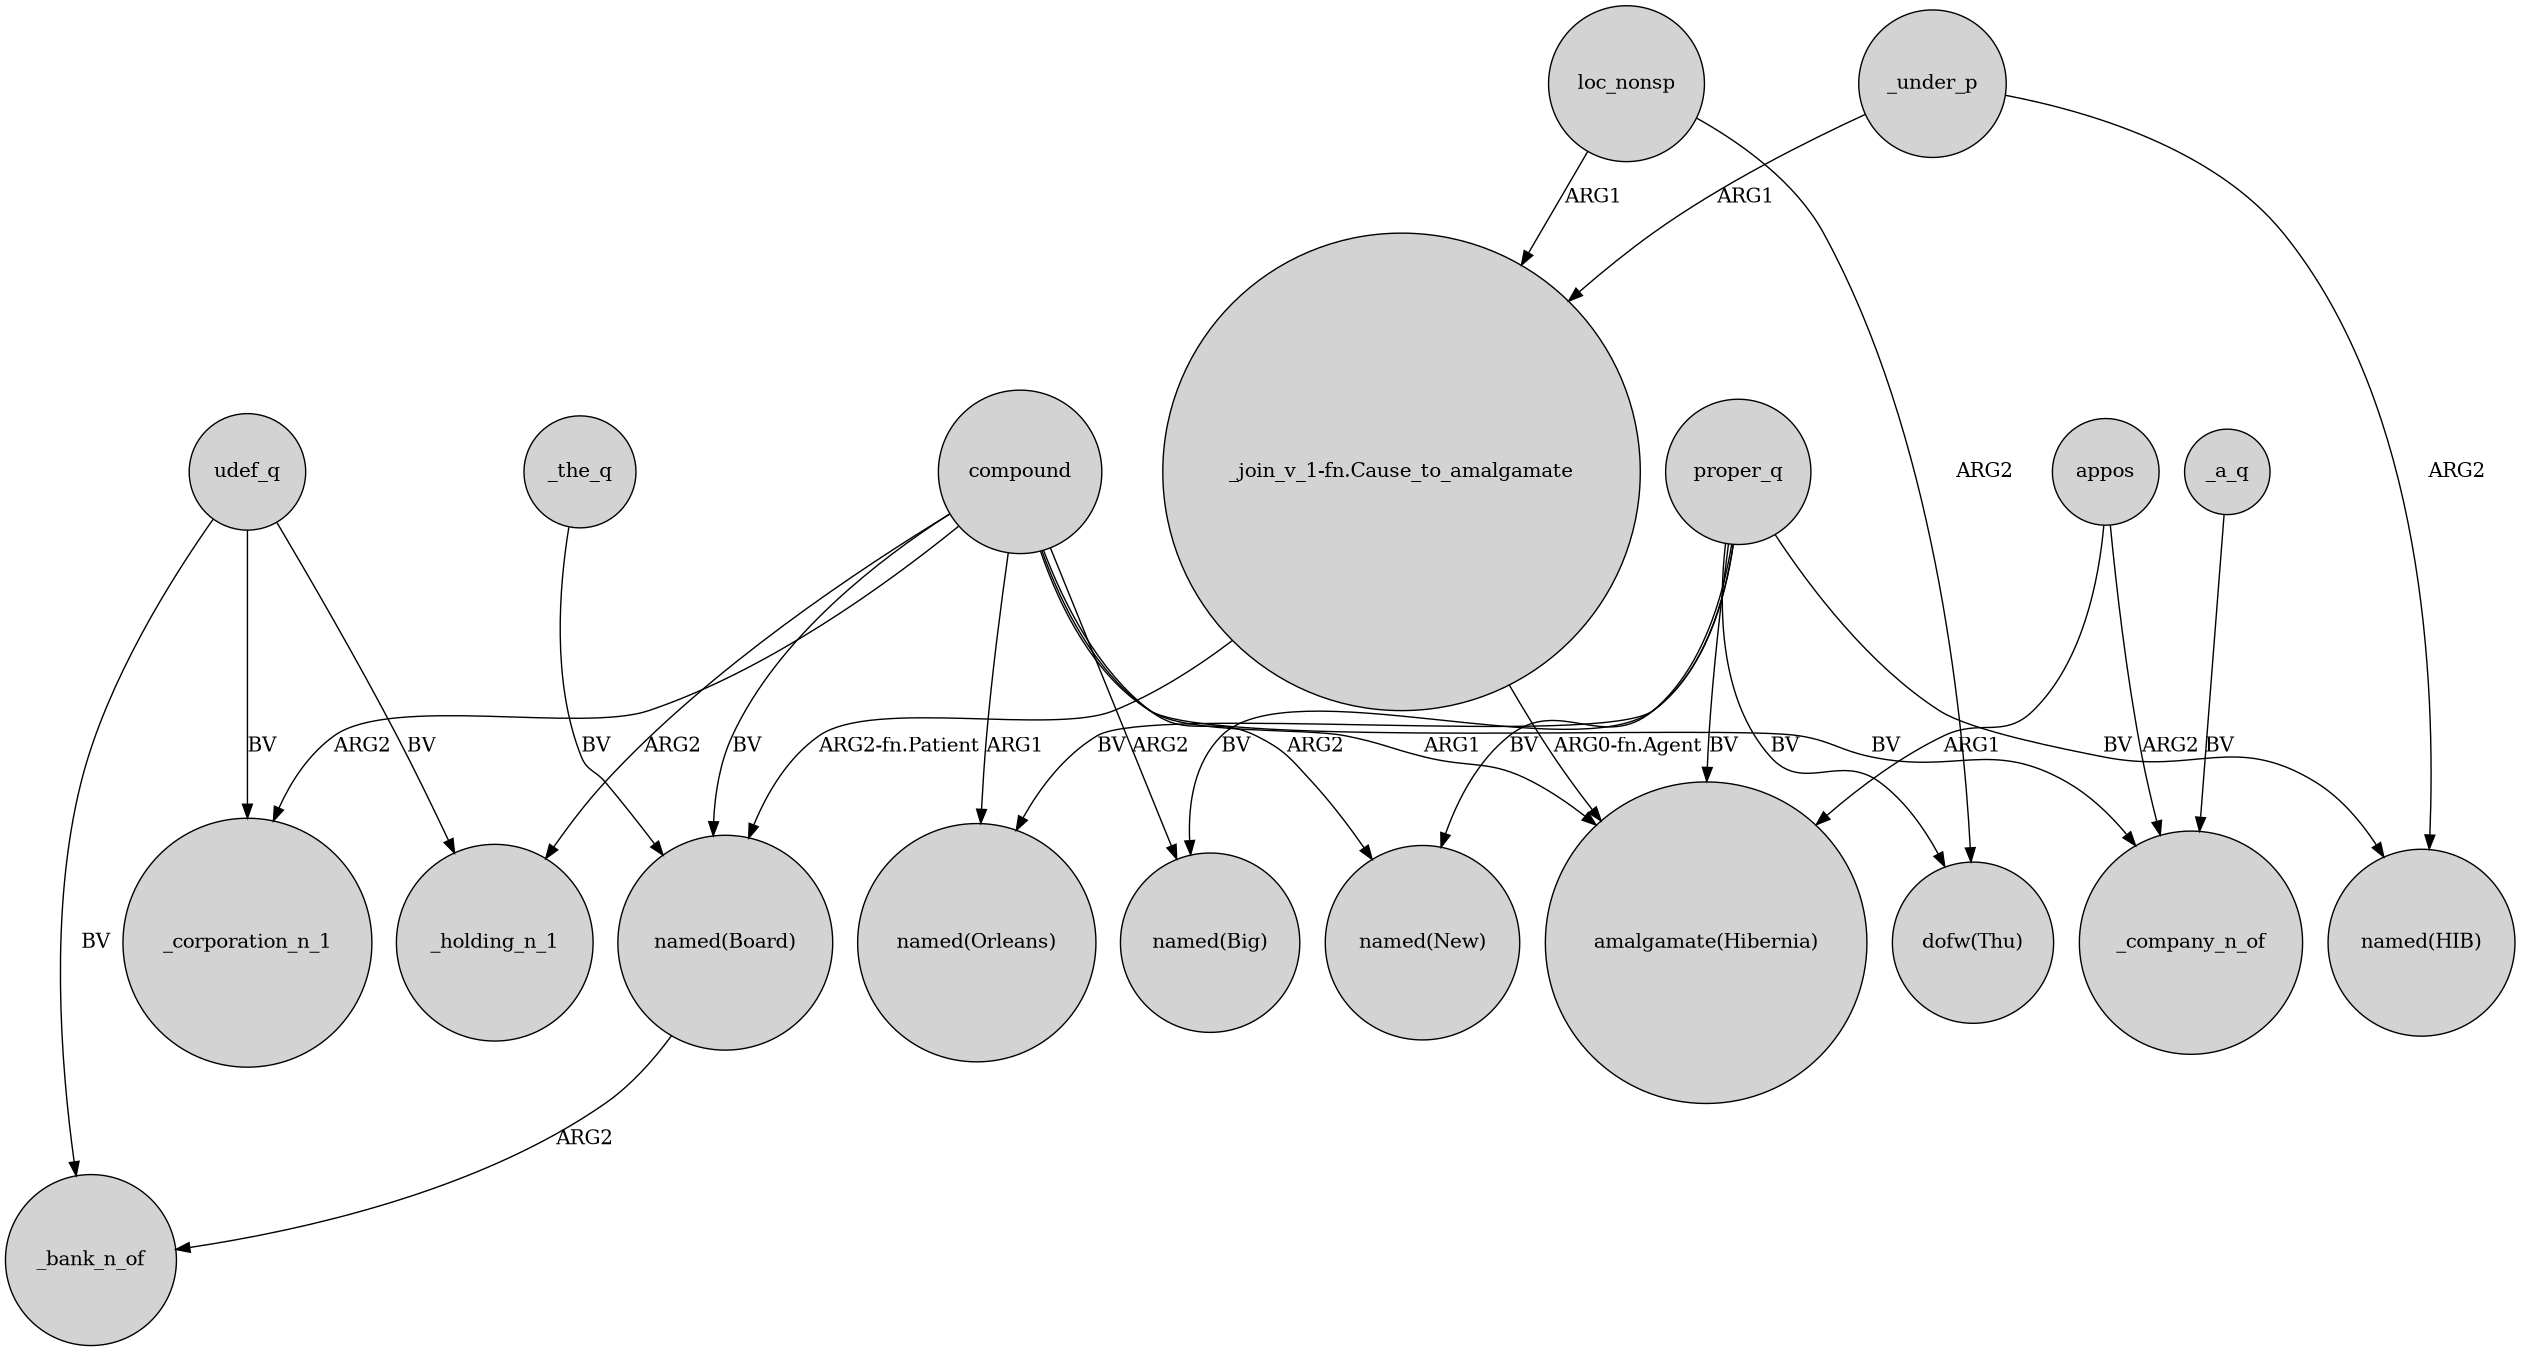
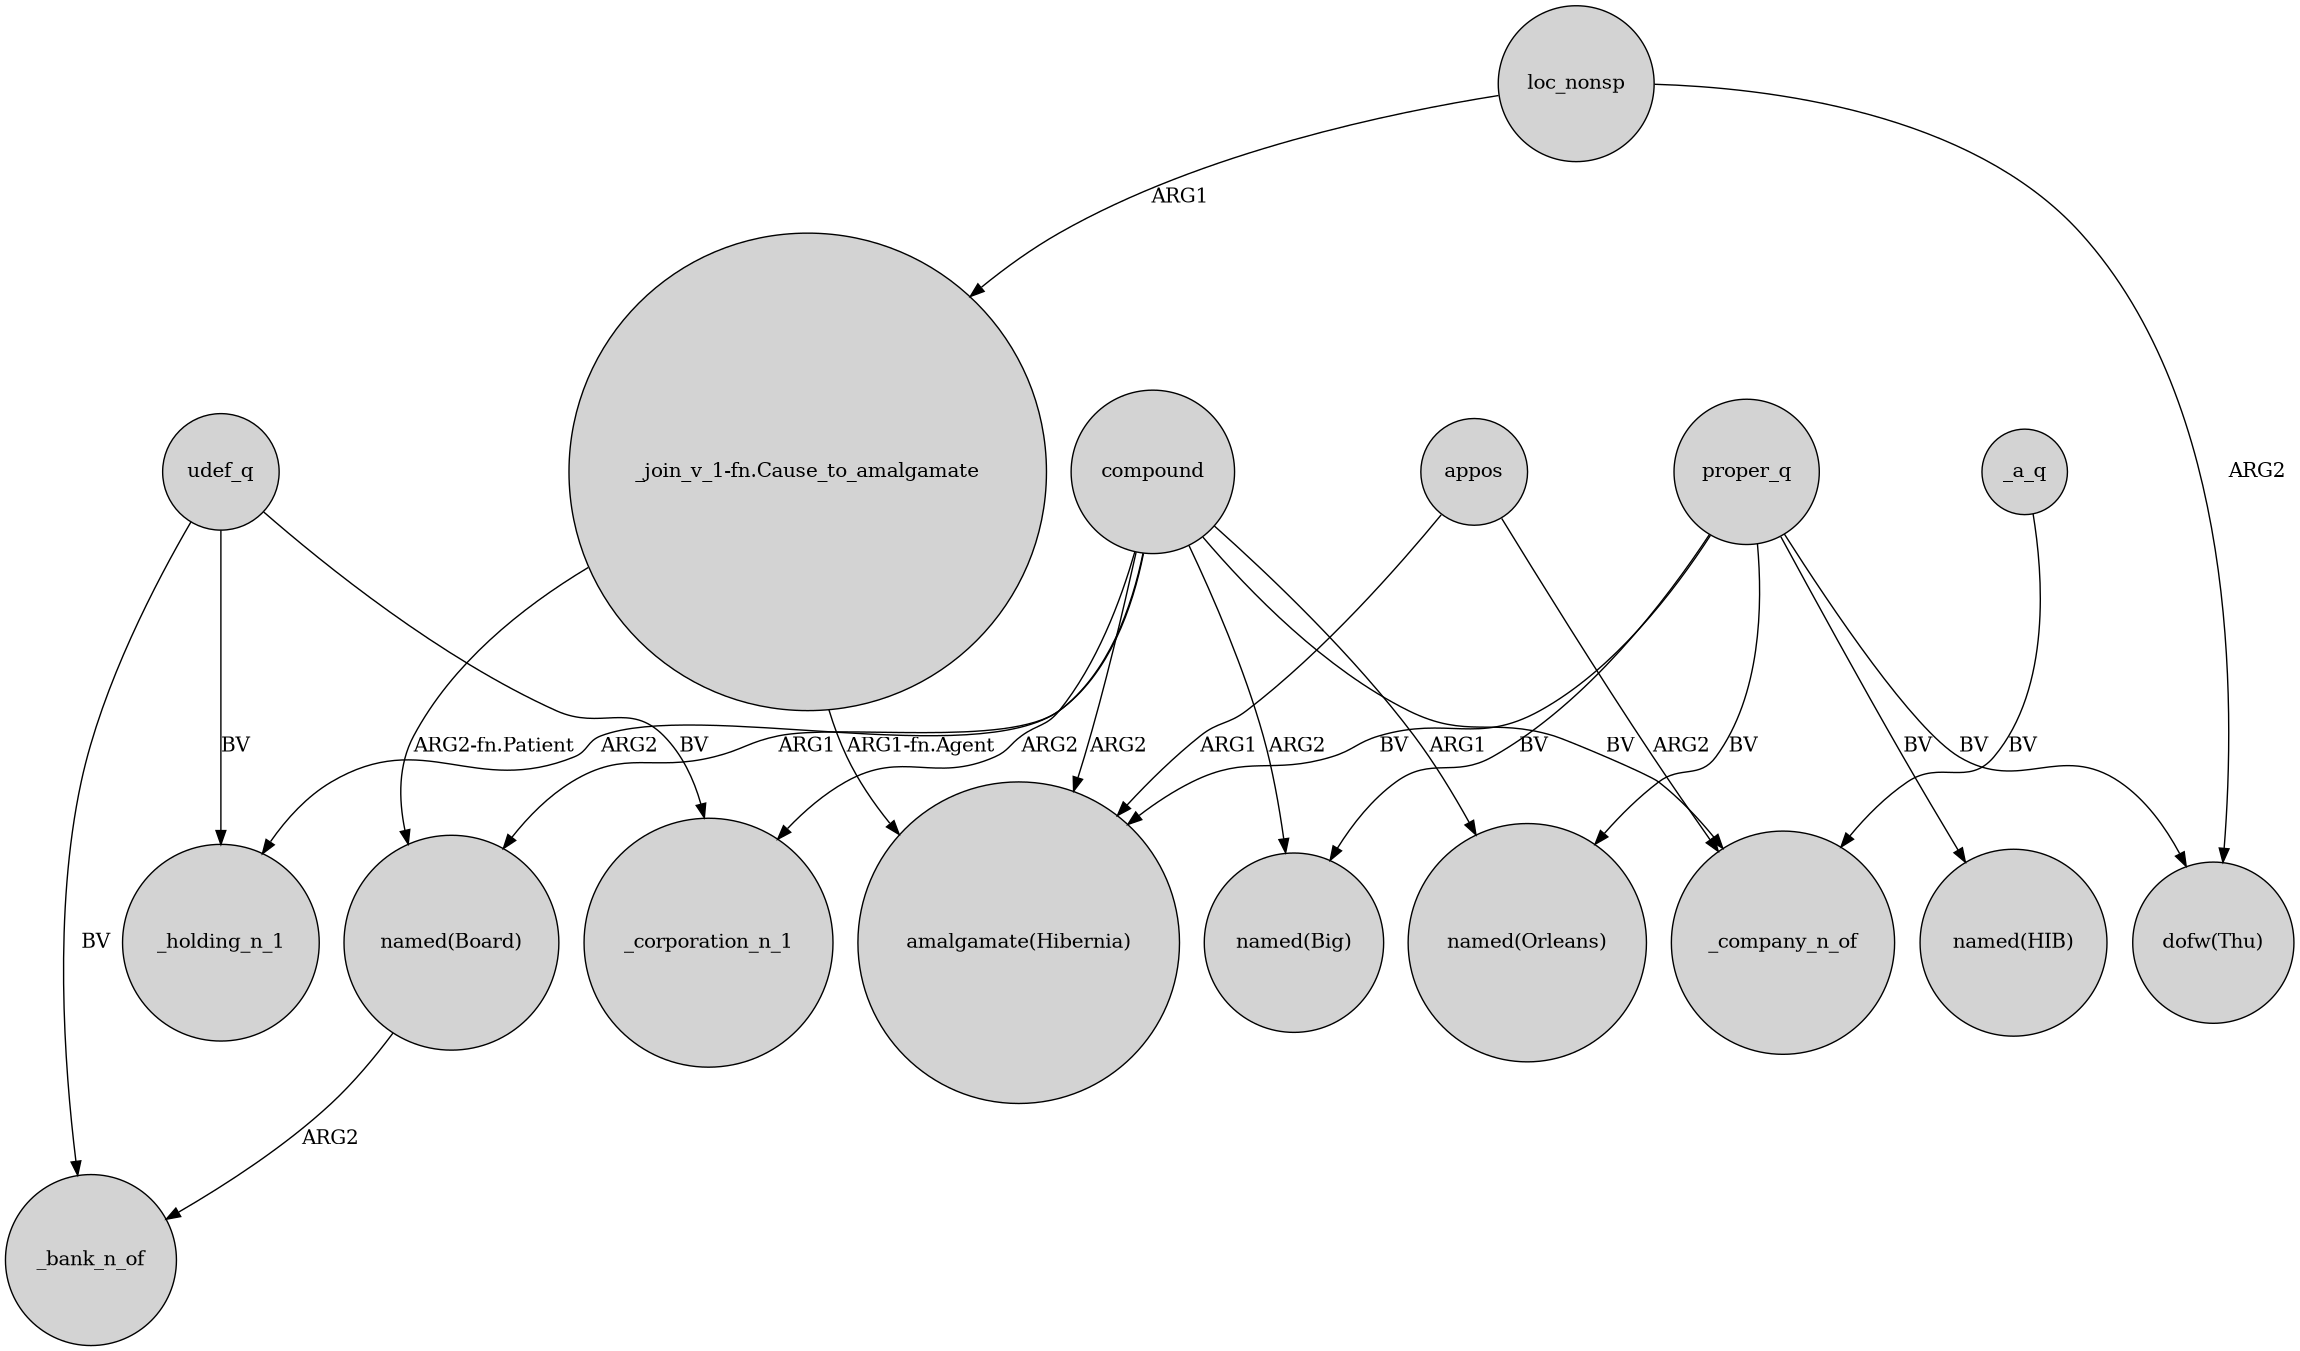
(1932, 84) -> none
(580, 472) -> none
(747, 746) -> (807, 746)
(1453, 746) -> (1119, 746)
(1628, 746) -> (921, 746)
(1423, 943) -> none
